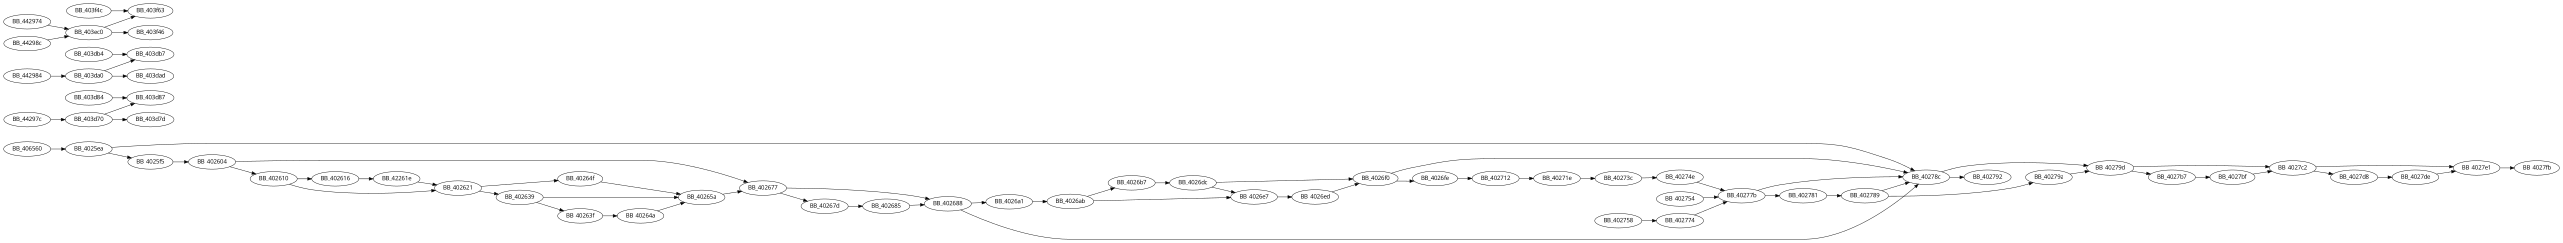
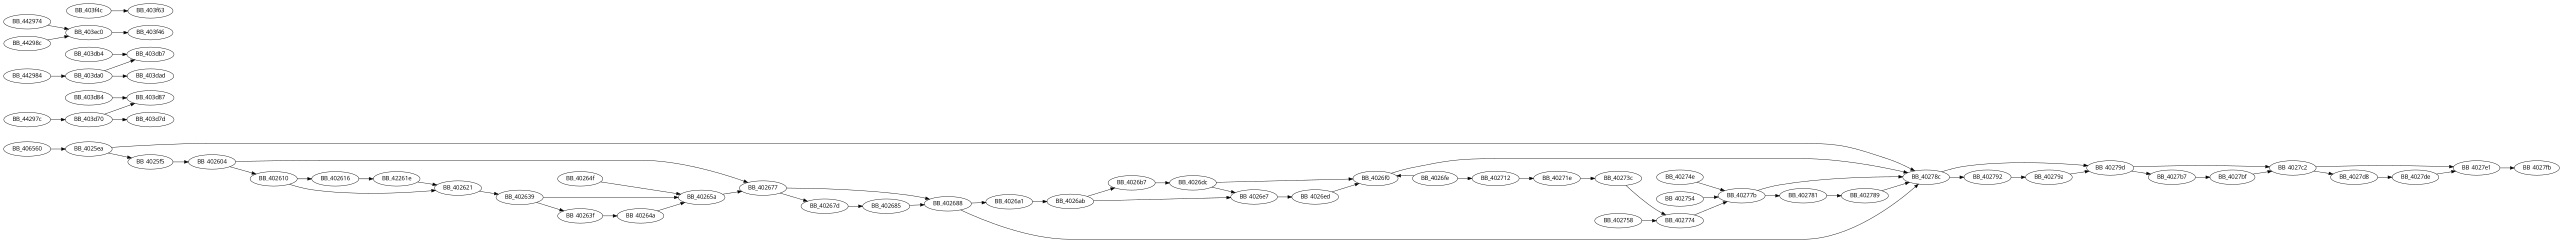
(118, 22) -> none
(1647, 178) -> (1643, 200)
(1403, 181) -> (1407, 176)
(518, 184) -> none
(1959, 194) -> (2016, 177)
